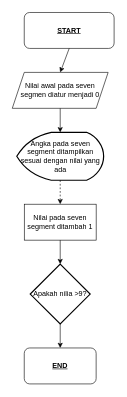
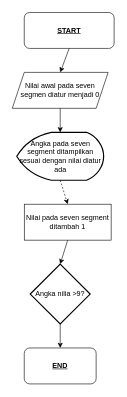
(61, 156) -> (61, 156)
(60, 222) -> (68, 222)
(60, 294) -> (60, 294)
